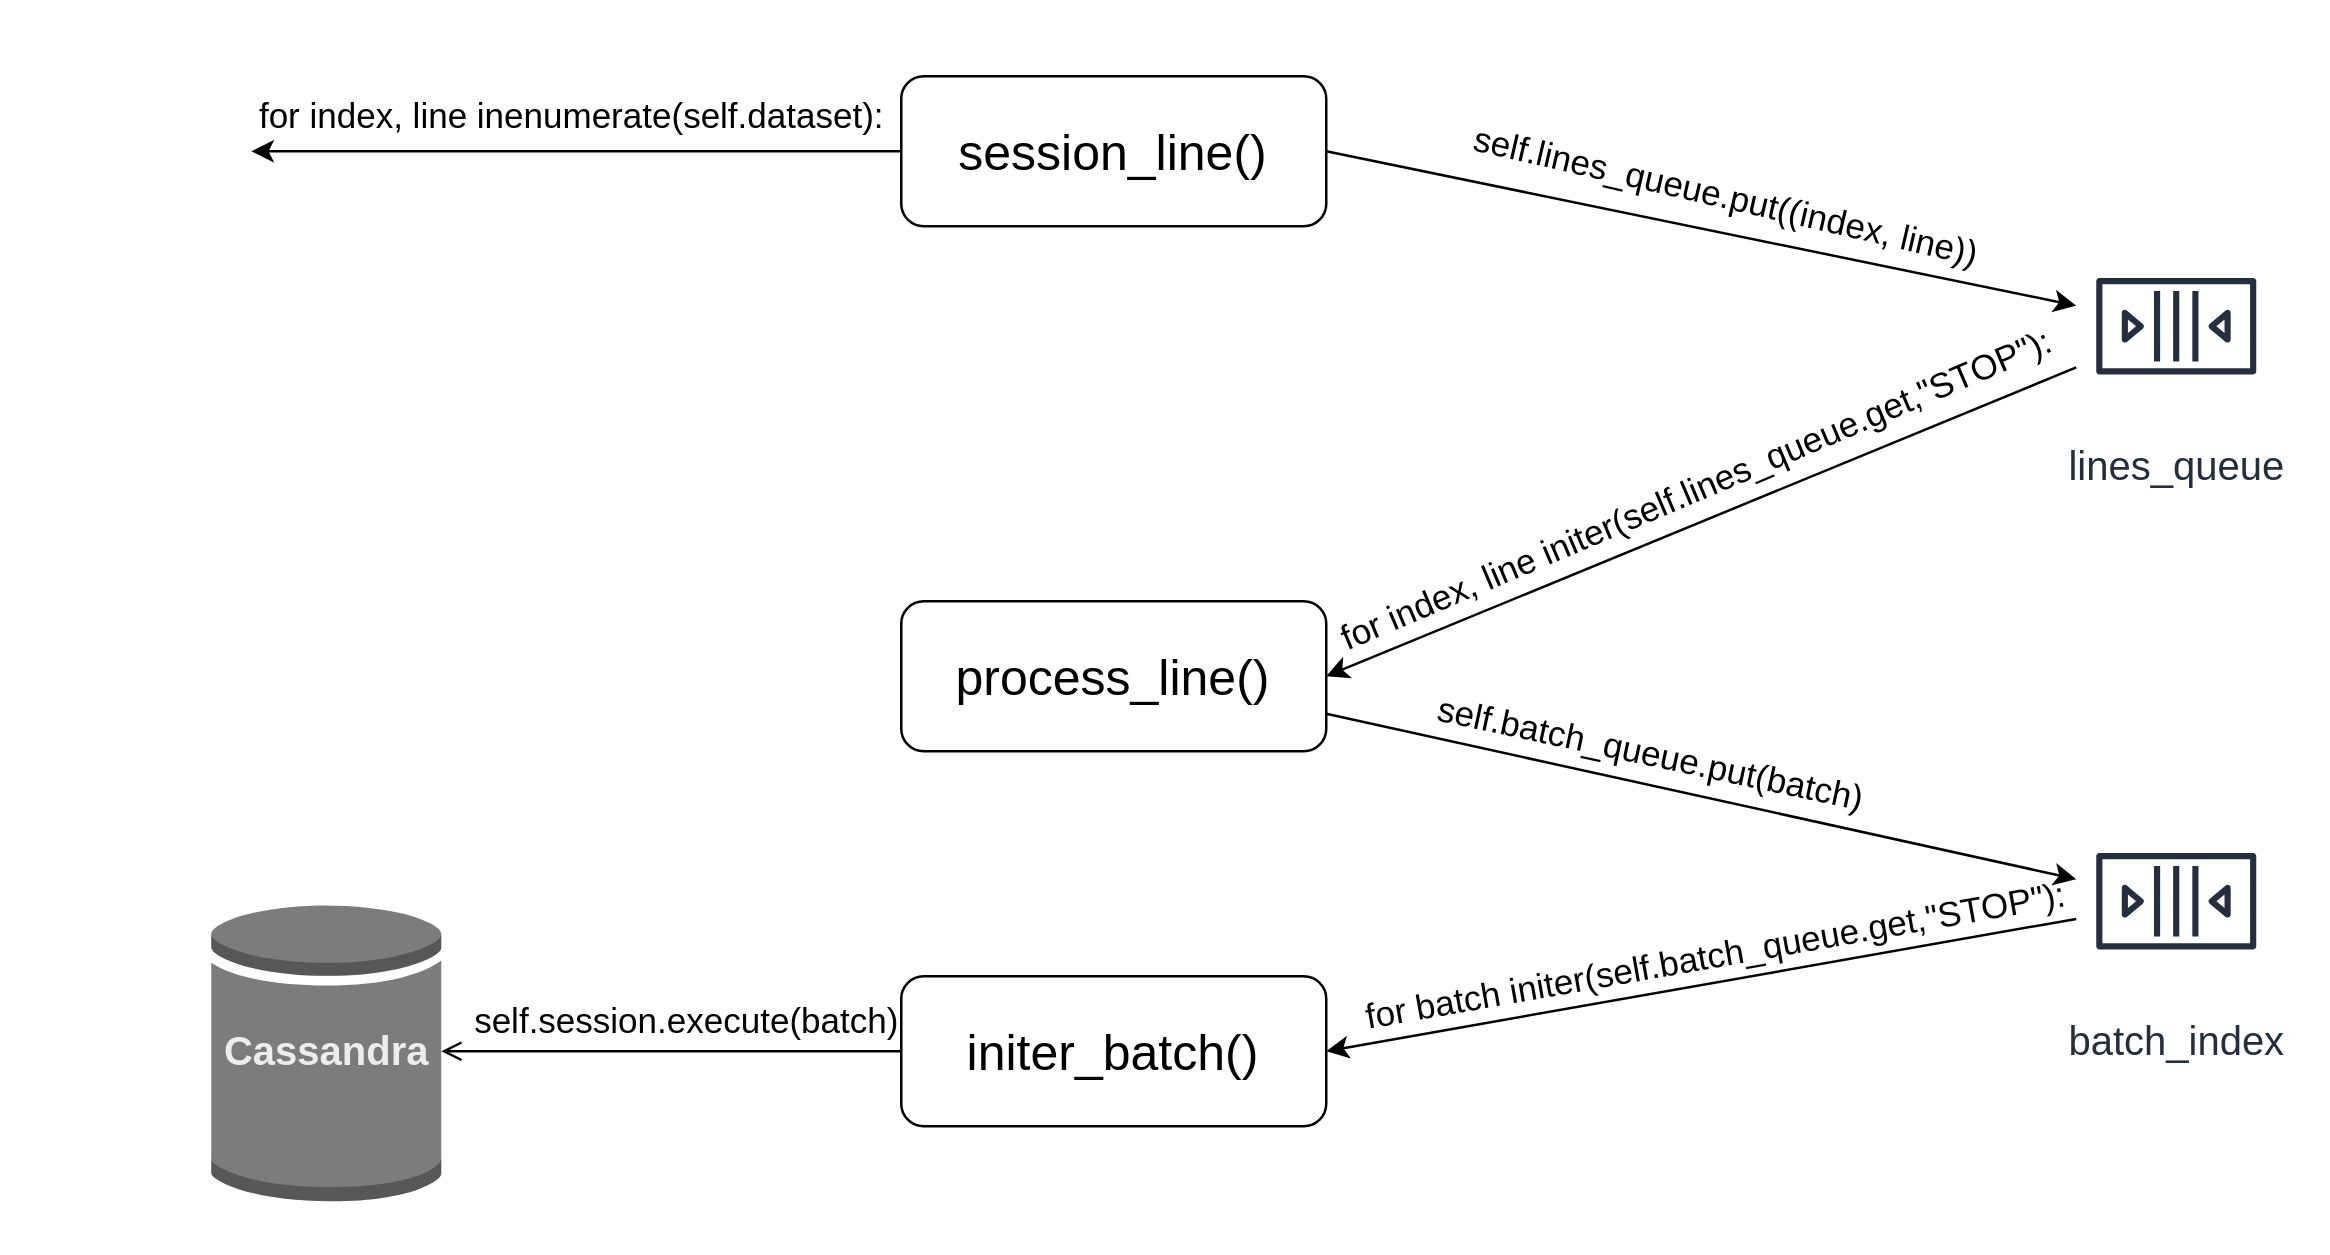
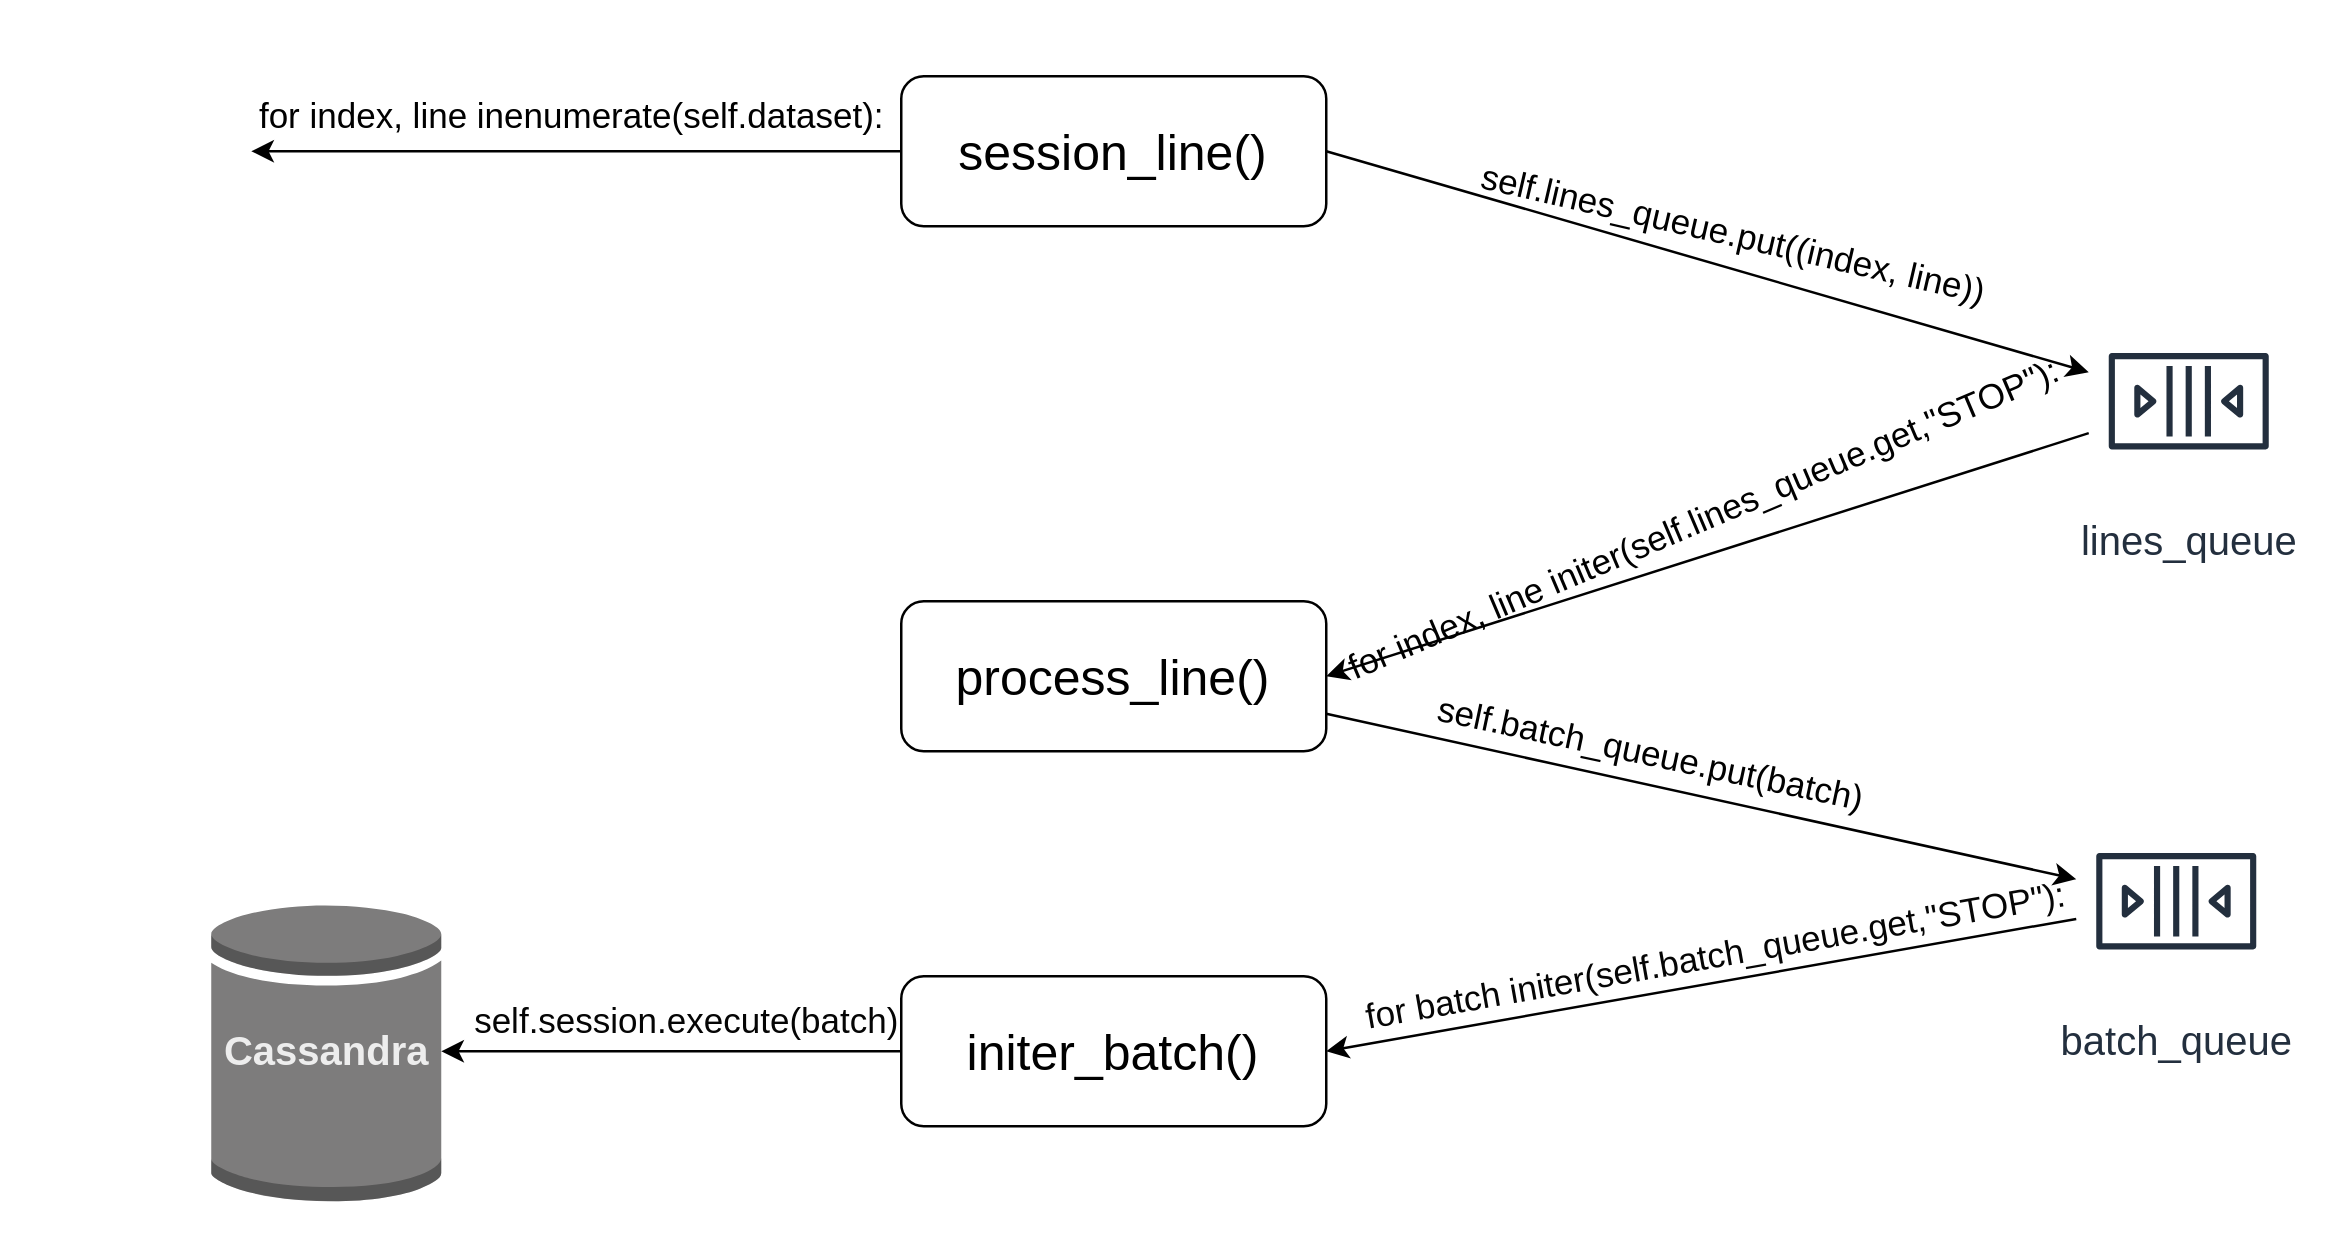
(2176, 326) -> (2189, 401)
(2178, 1043) -> (2178, 1043)
(455, 1051) -> (459, 1051)
